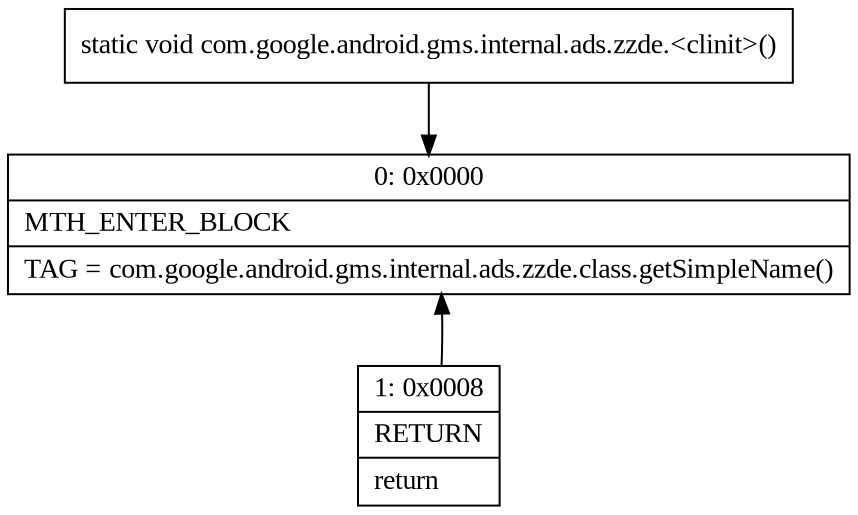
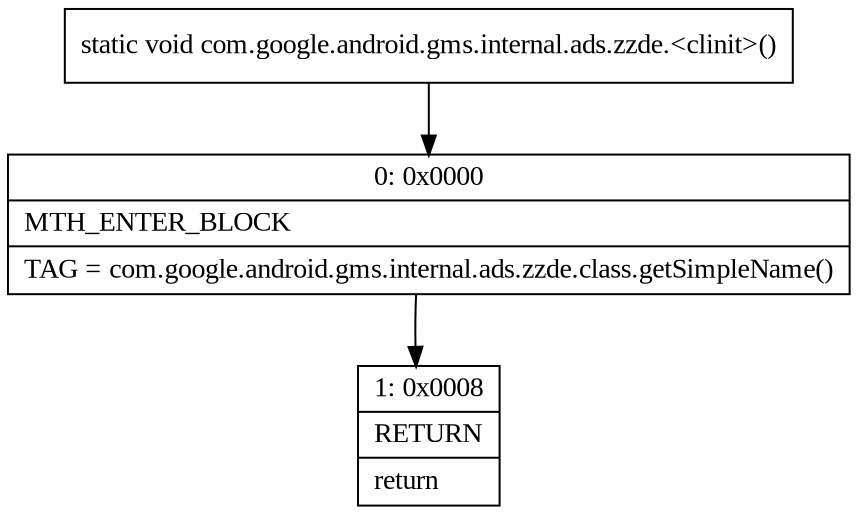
(442, 340) -> (415, 320)
